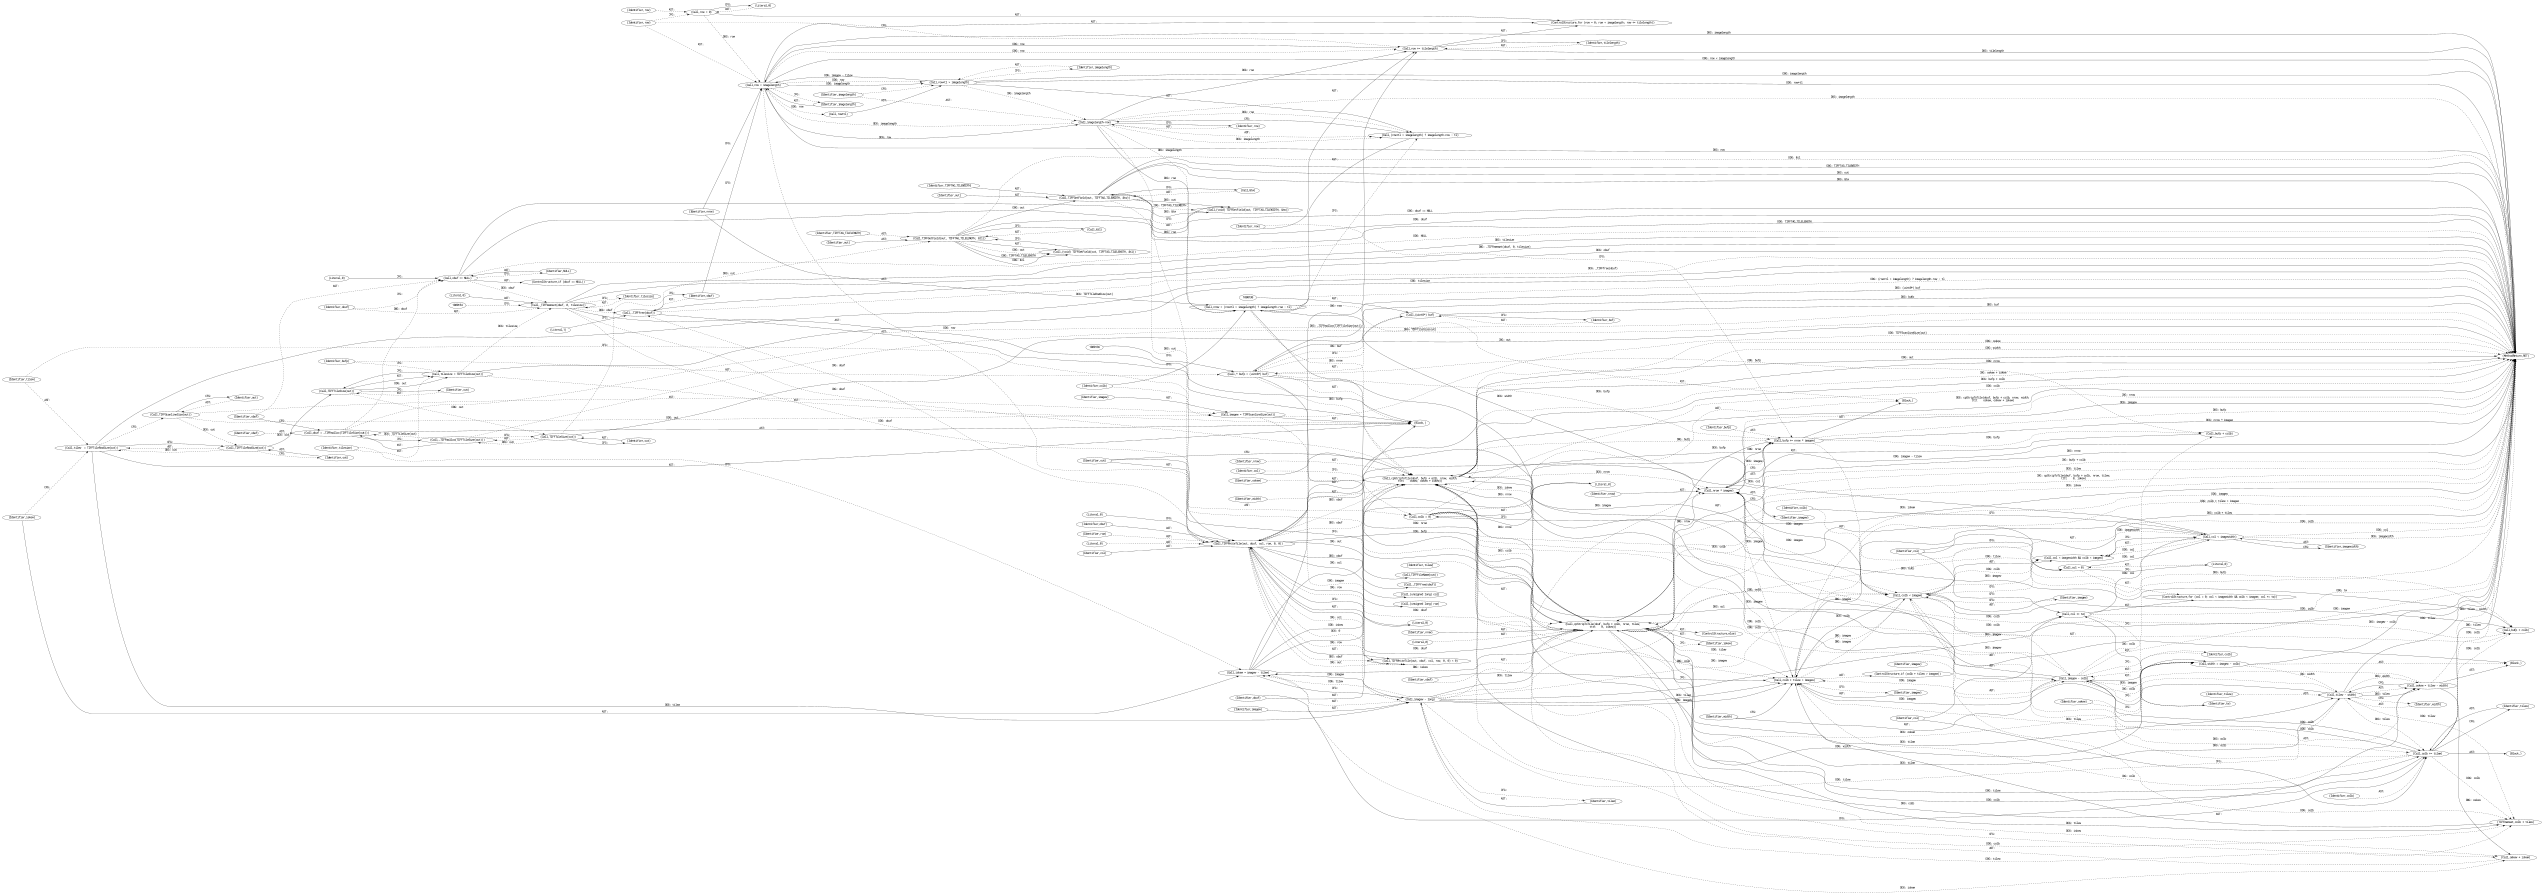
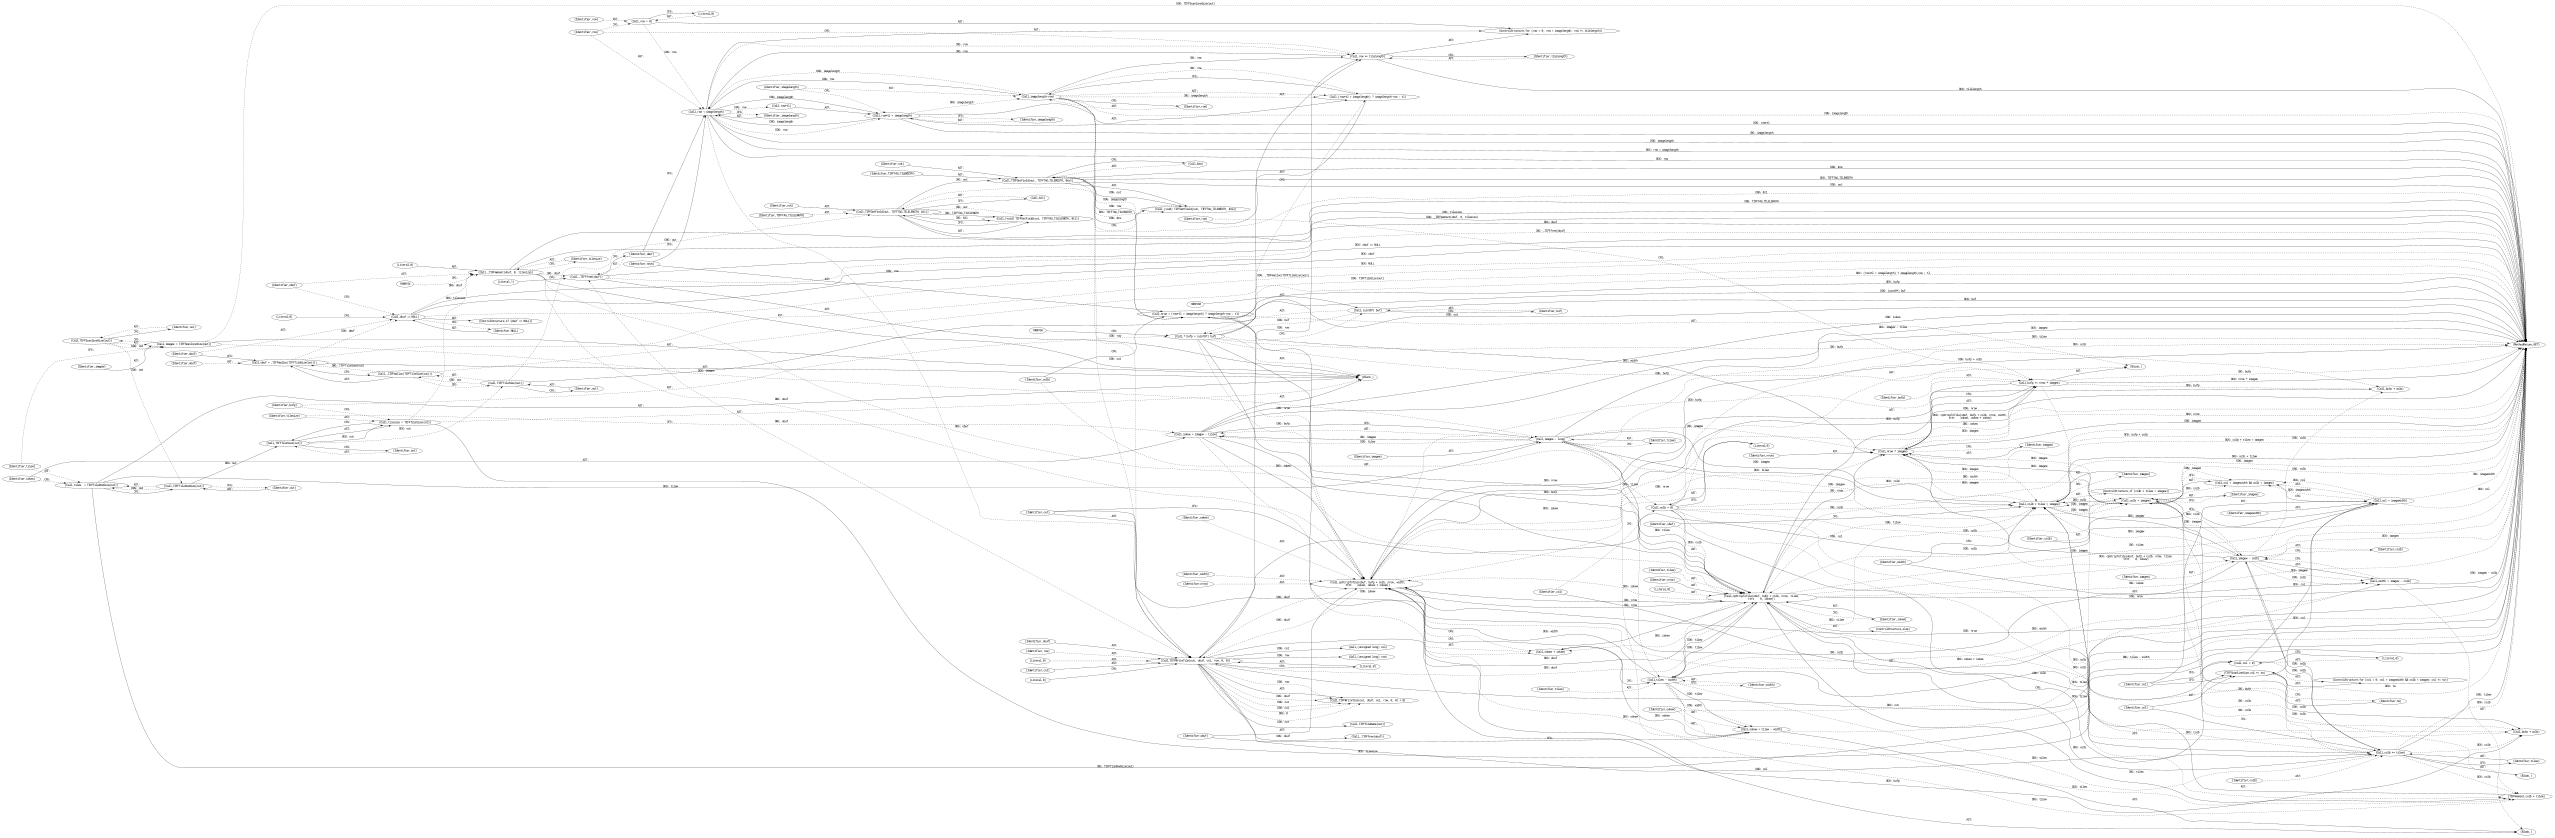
(838, 76) -> (781, 122)
(130, 432) -> (139, 341)
(2276, 546) -> none
(2073, 614) -> (2244, 673)
(2376, 685) -> (1621, 672)
